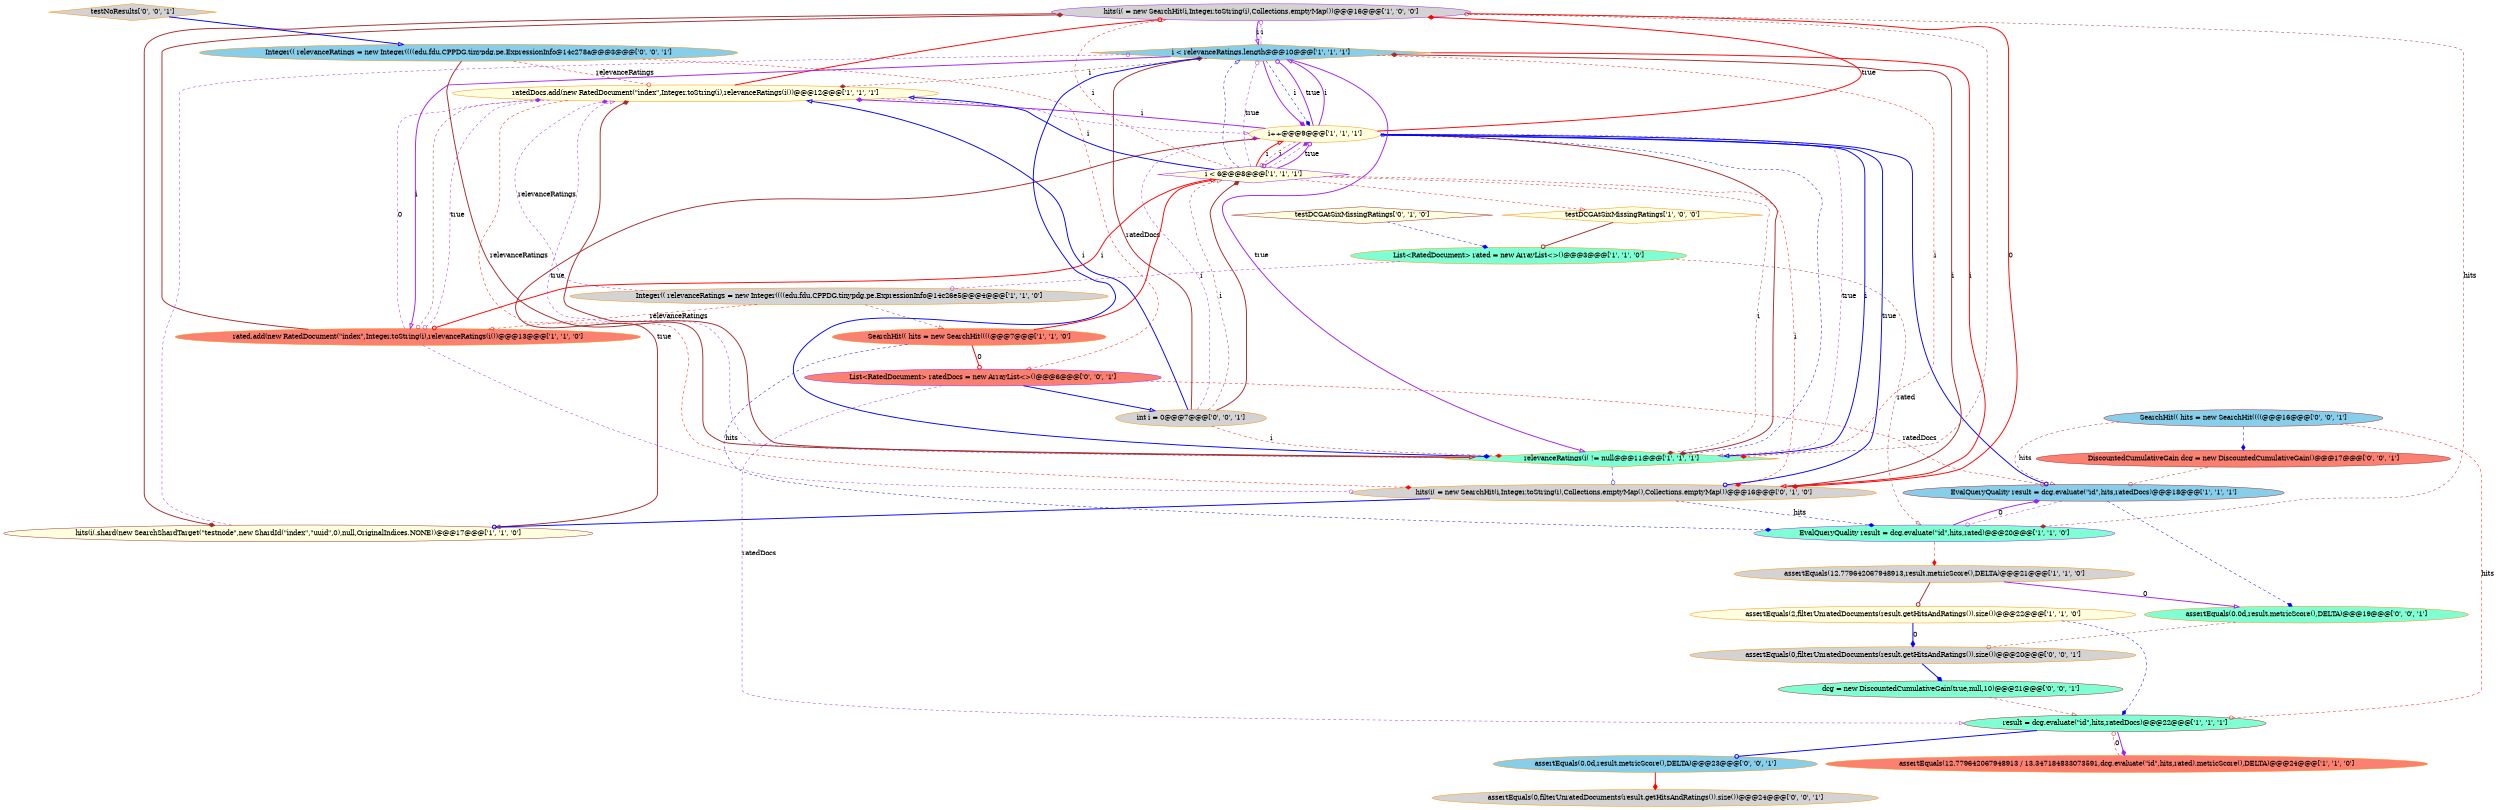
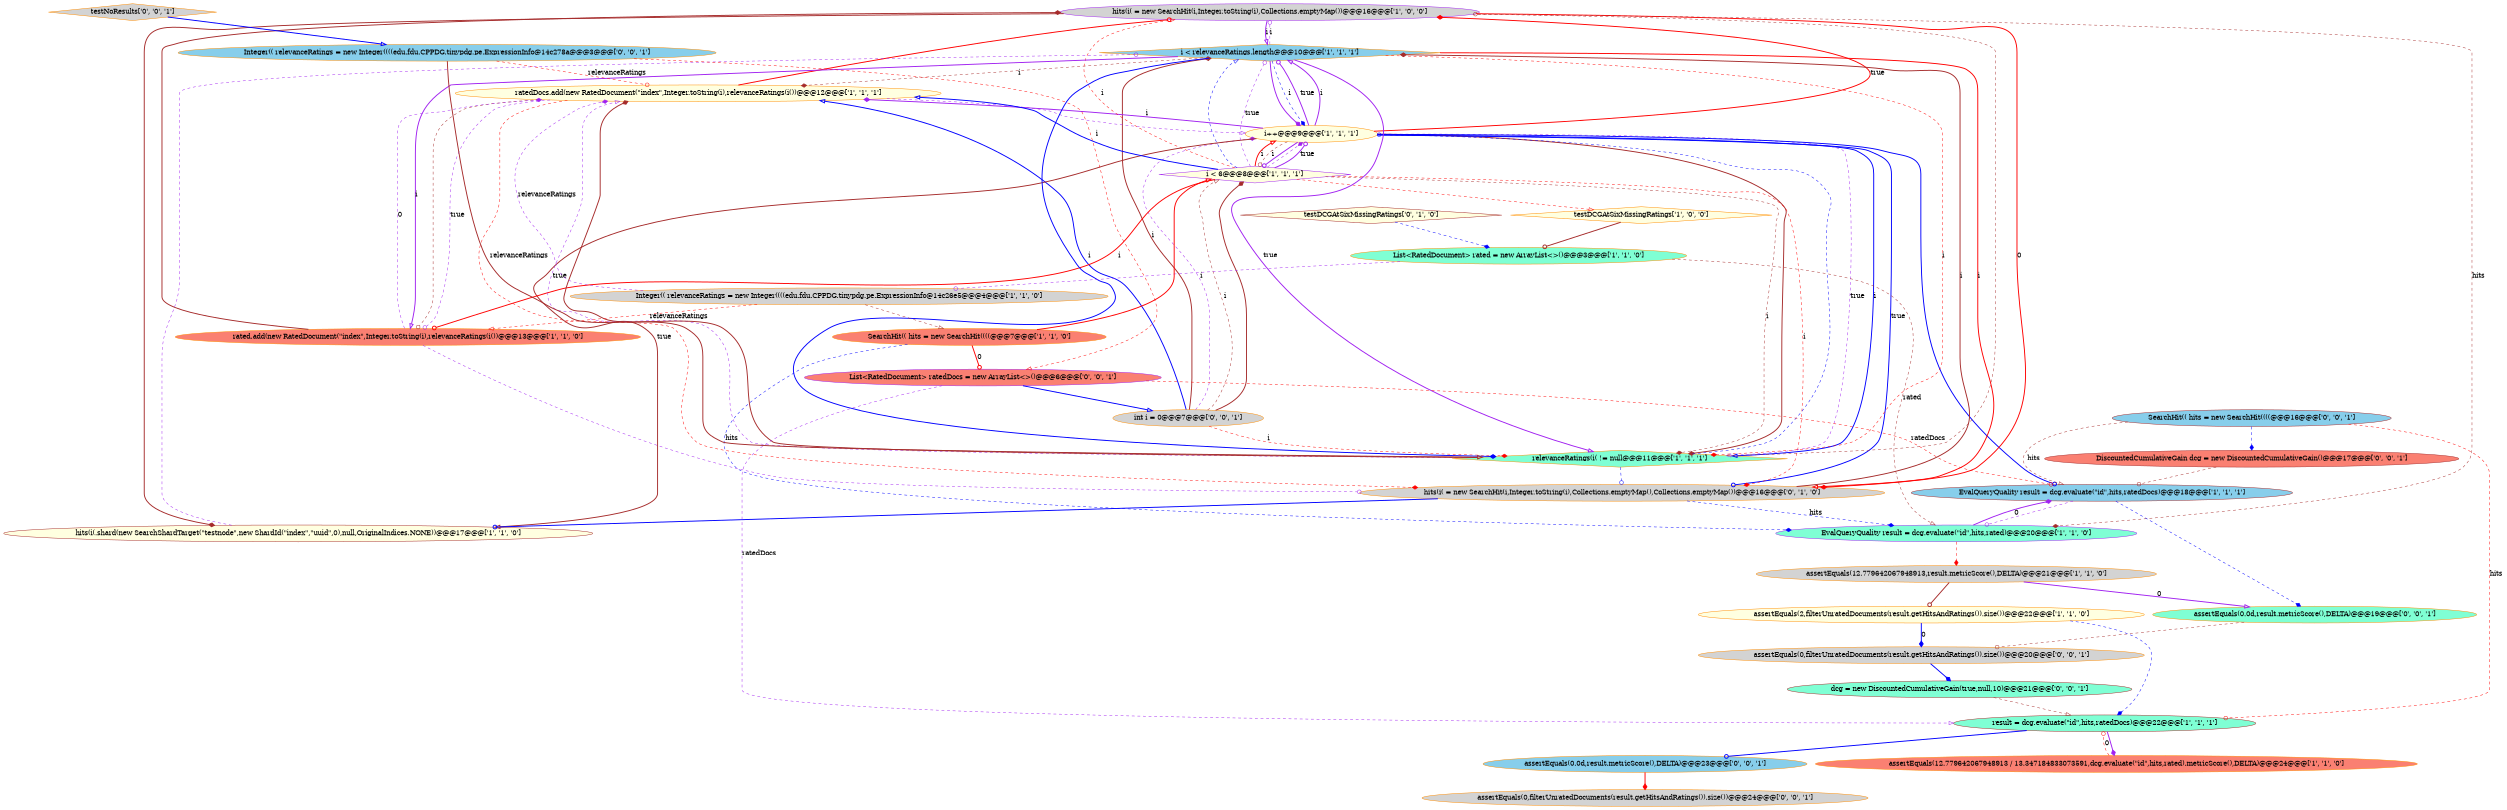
(1143, 235) -> (1153, 235)
